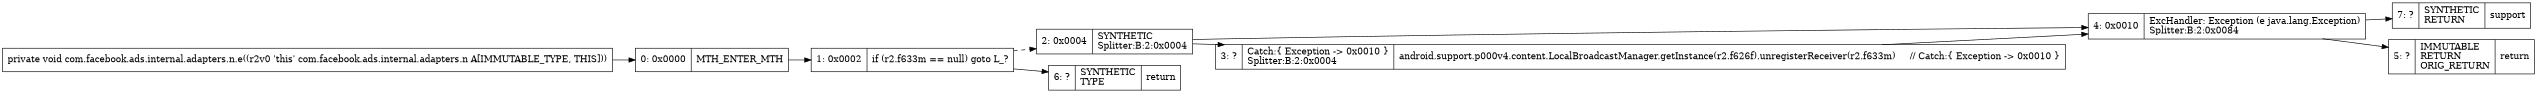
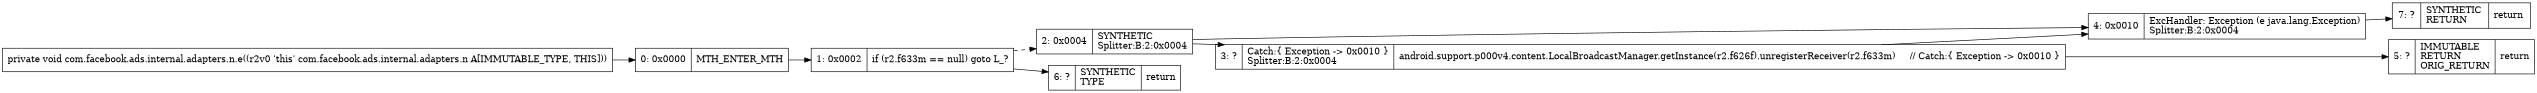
(2508, 15) -> (2508, 15)
(2194, 31) -> (2194, 31)
(2352, 43) -> (2224, 57)
